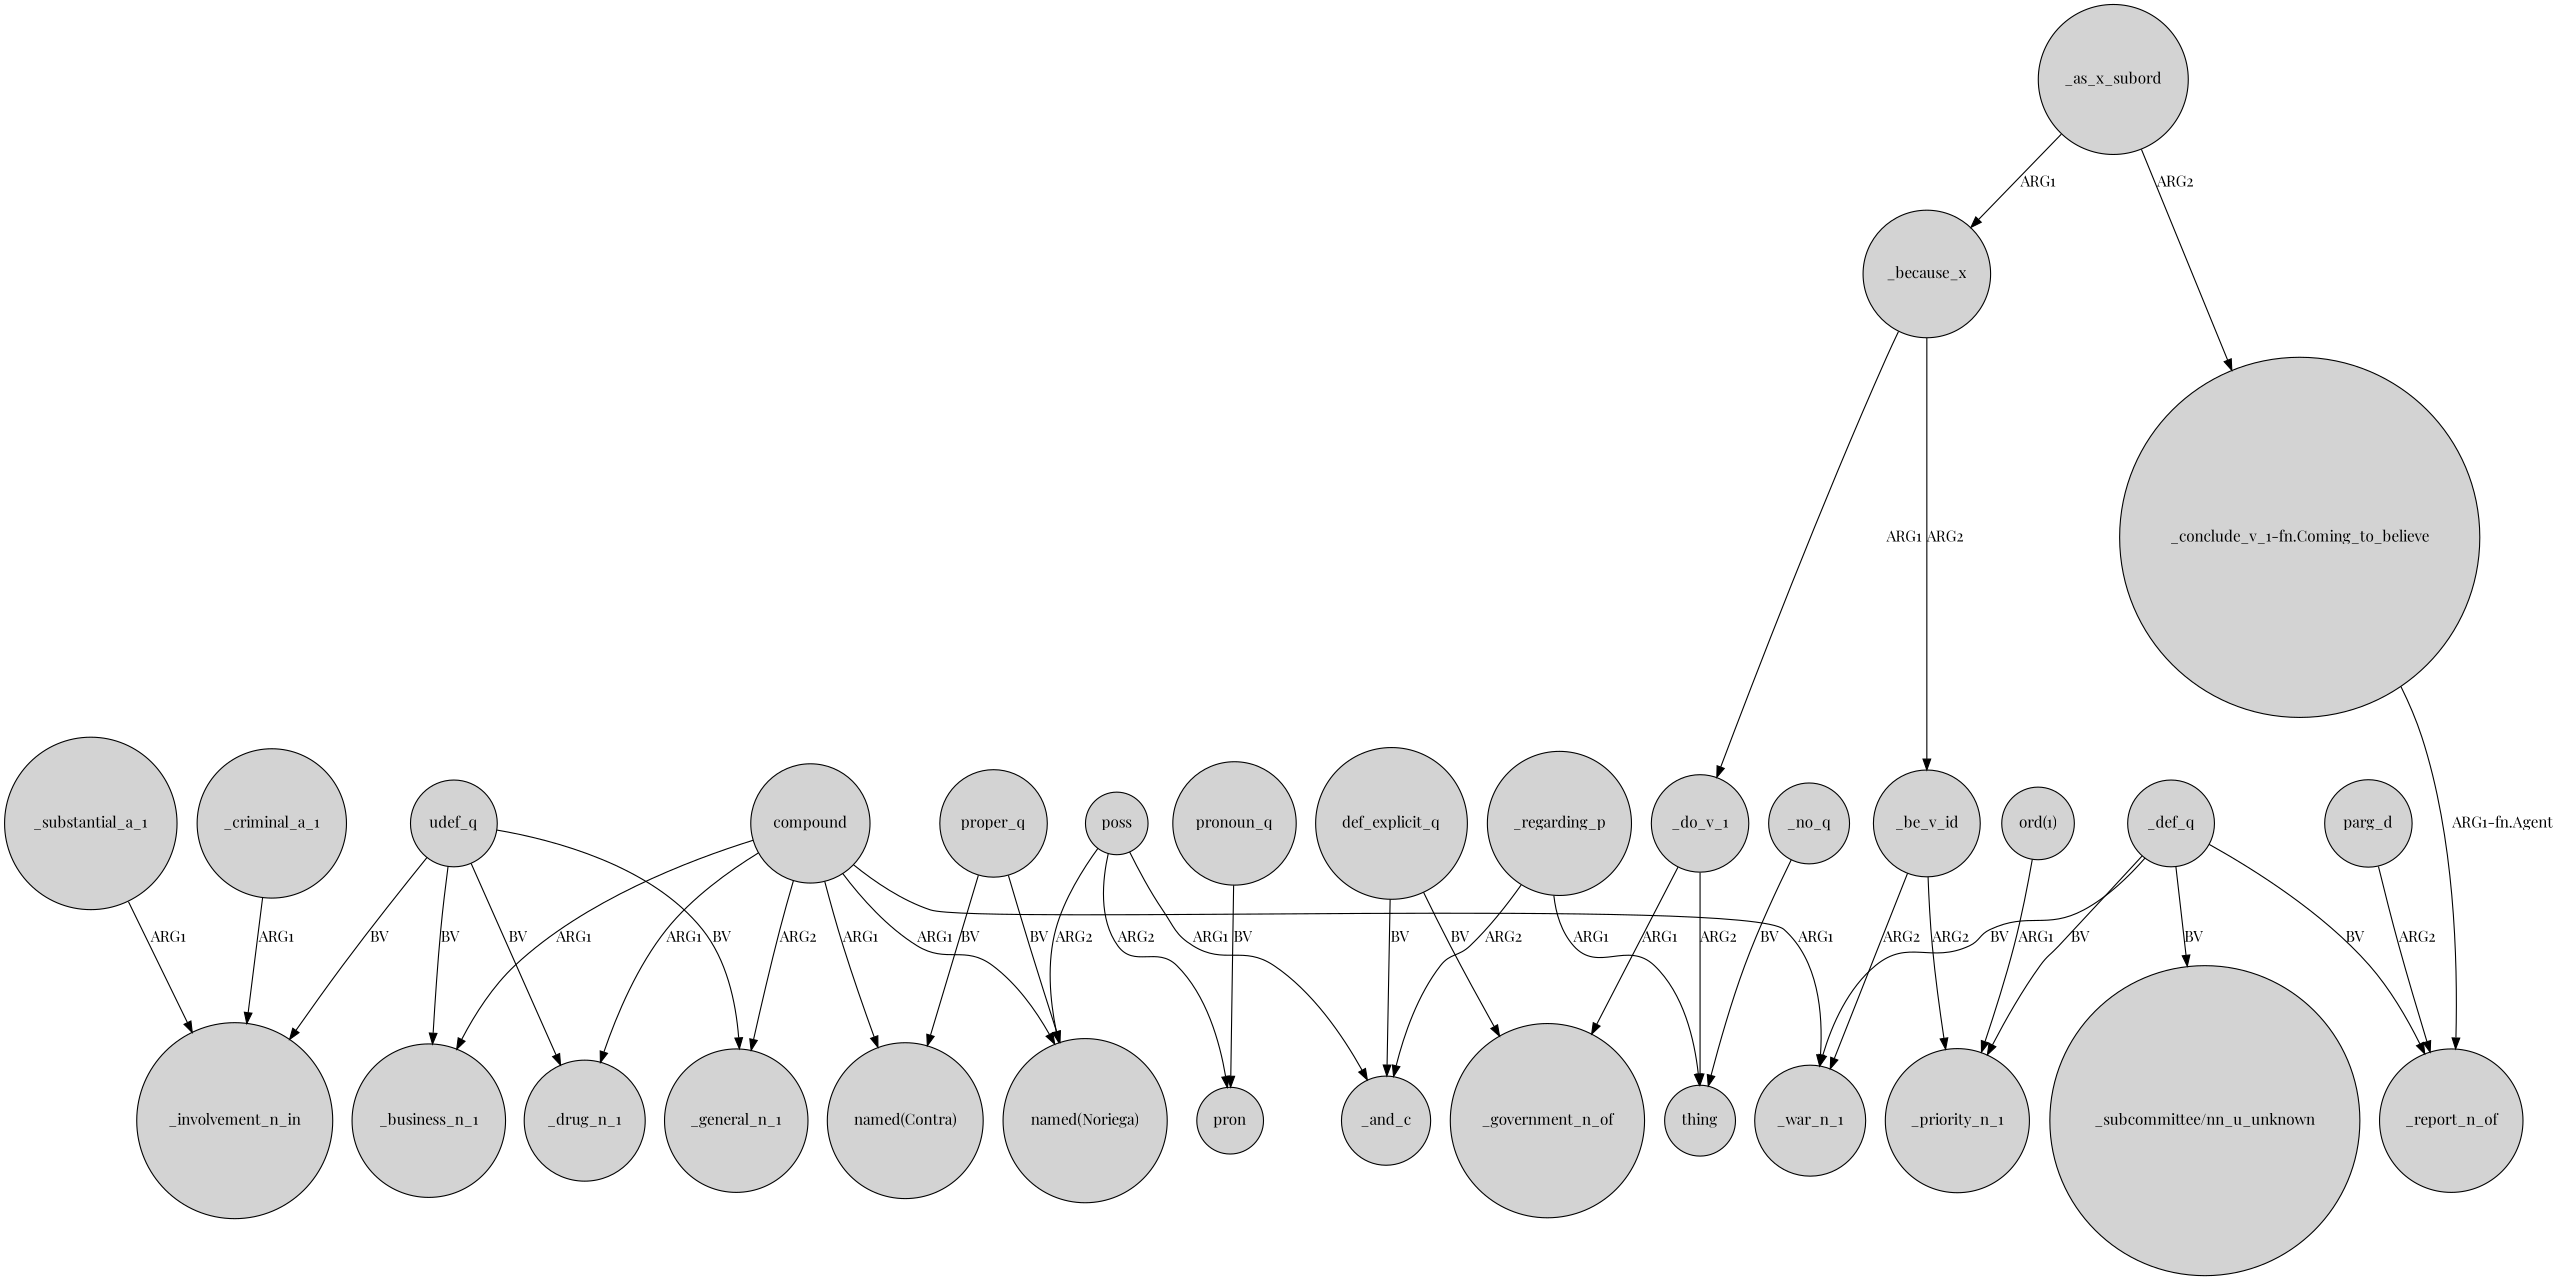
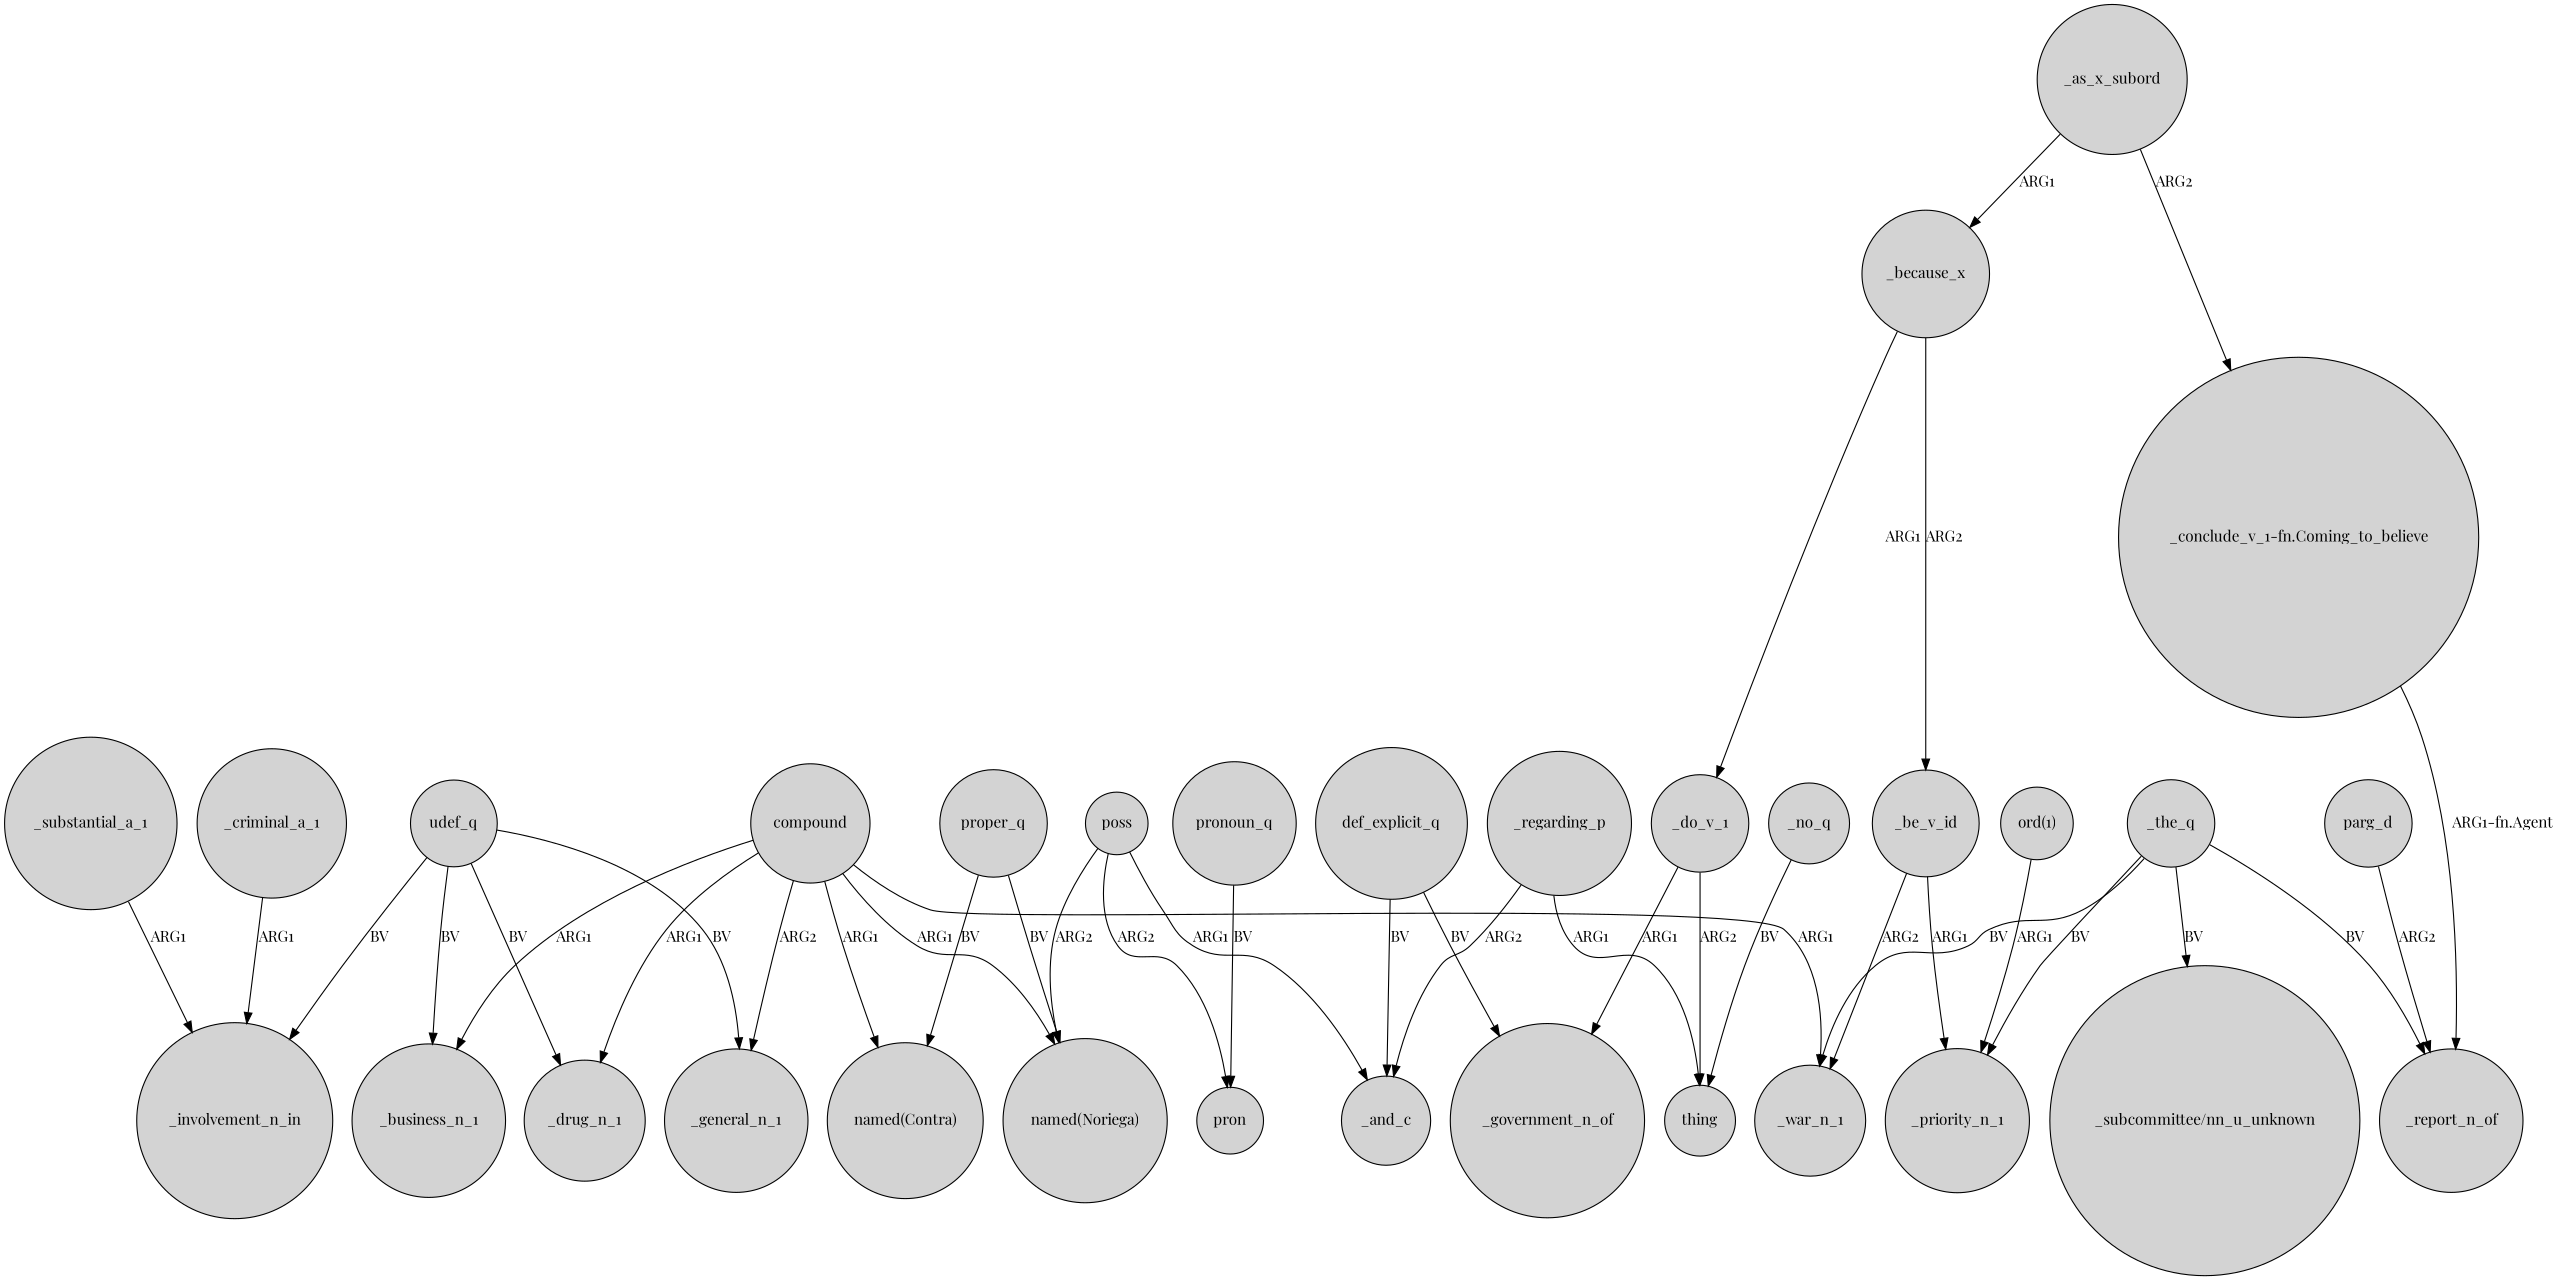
(2171, 823) -> (2171, 823)
(1951, 938) -> (1950, 938)
